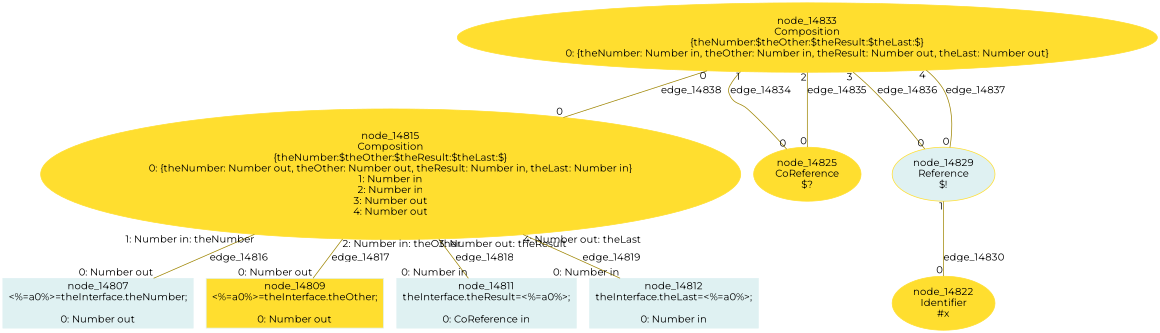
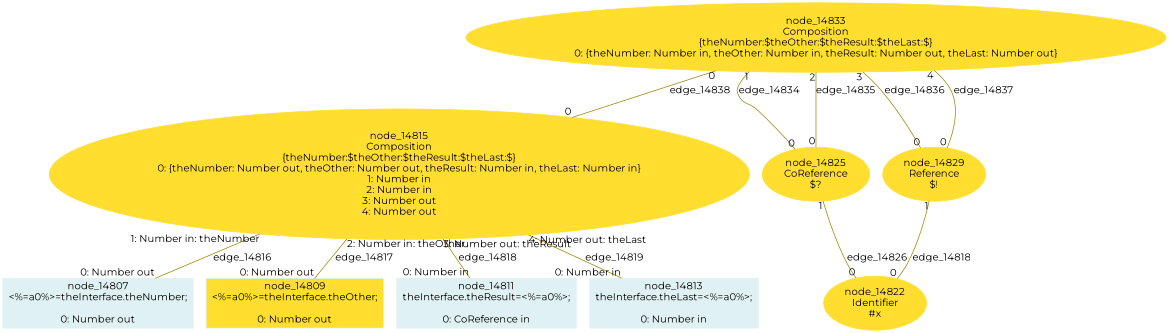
(944, 174) -> (934, 174)
none -> (837, 241)
(974, 258) -> (942, 258)
(674, 303) -> (674, 303)
